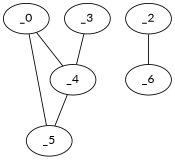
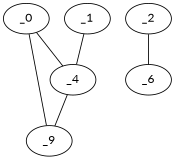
(87, 19) -> (87, 19)
(49, 141) -> (49, 141)
